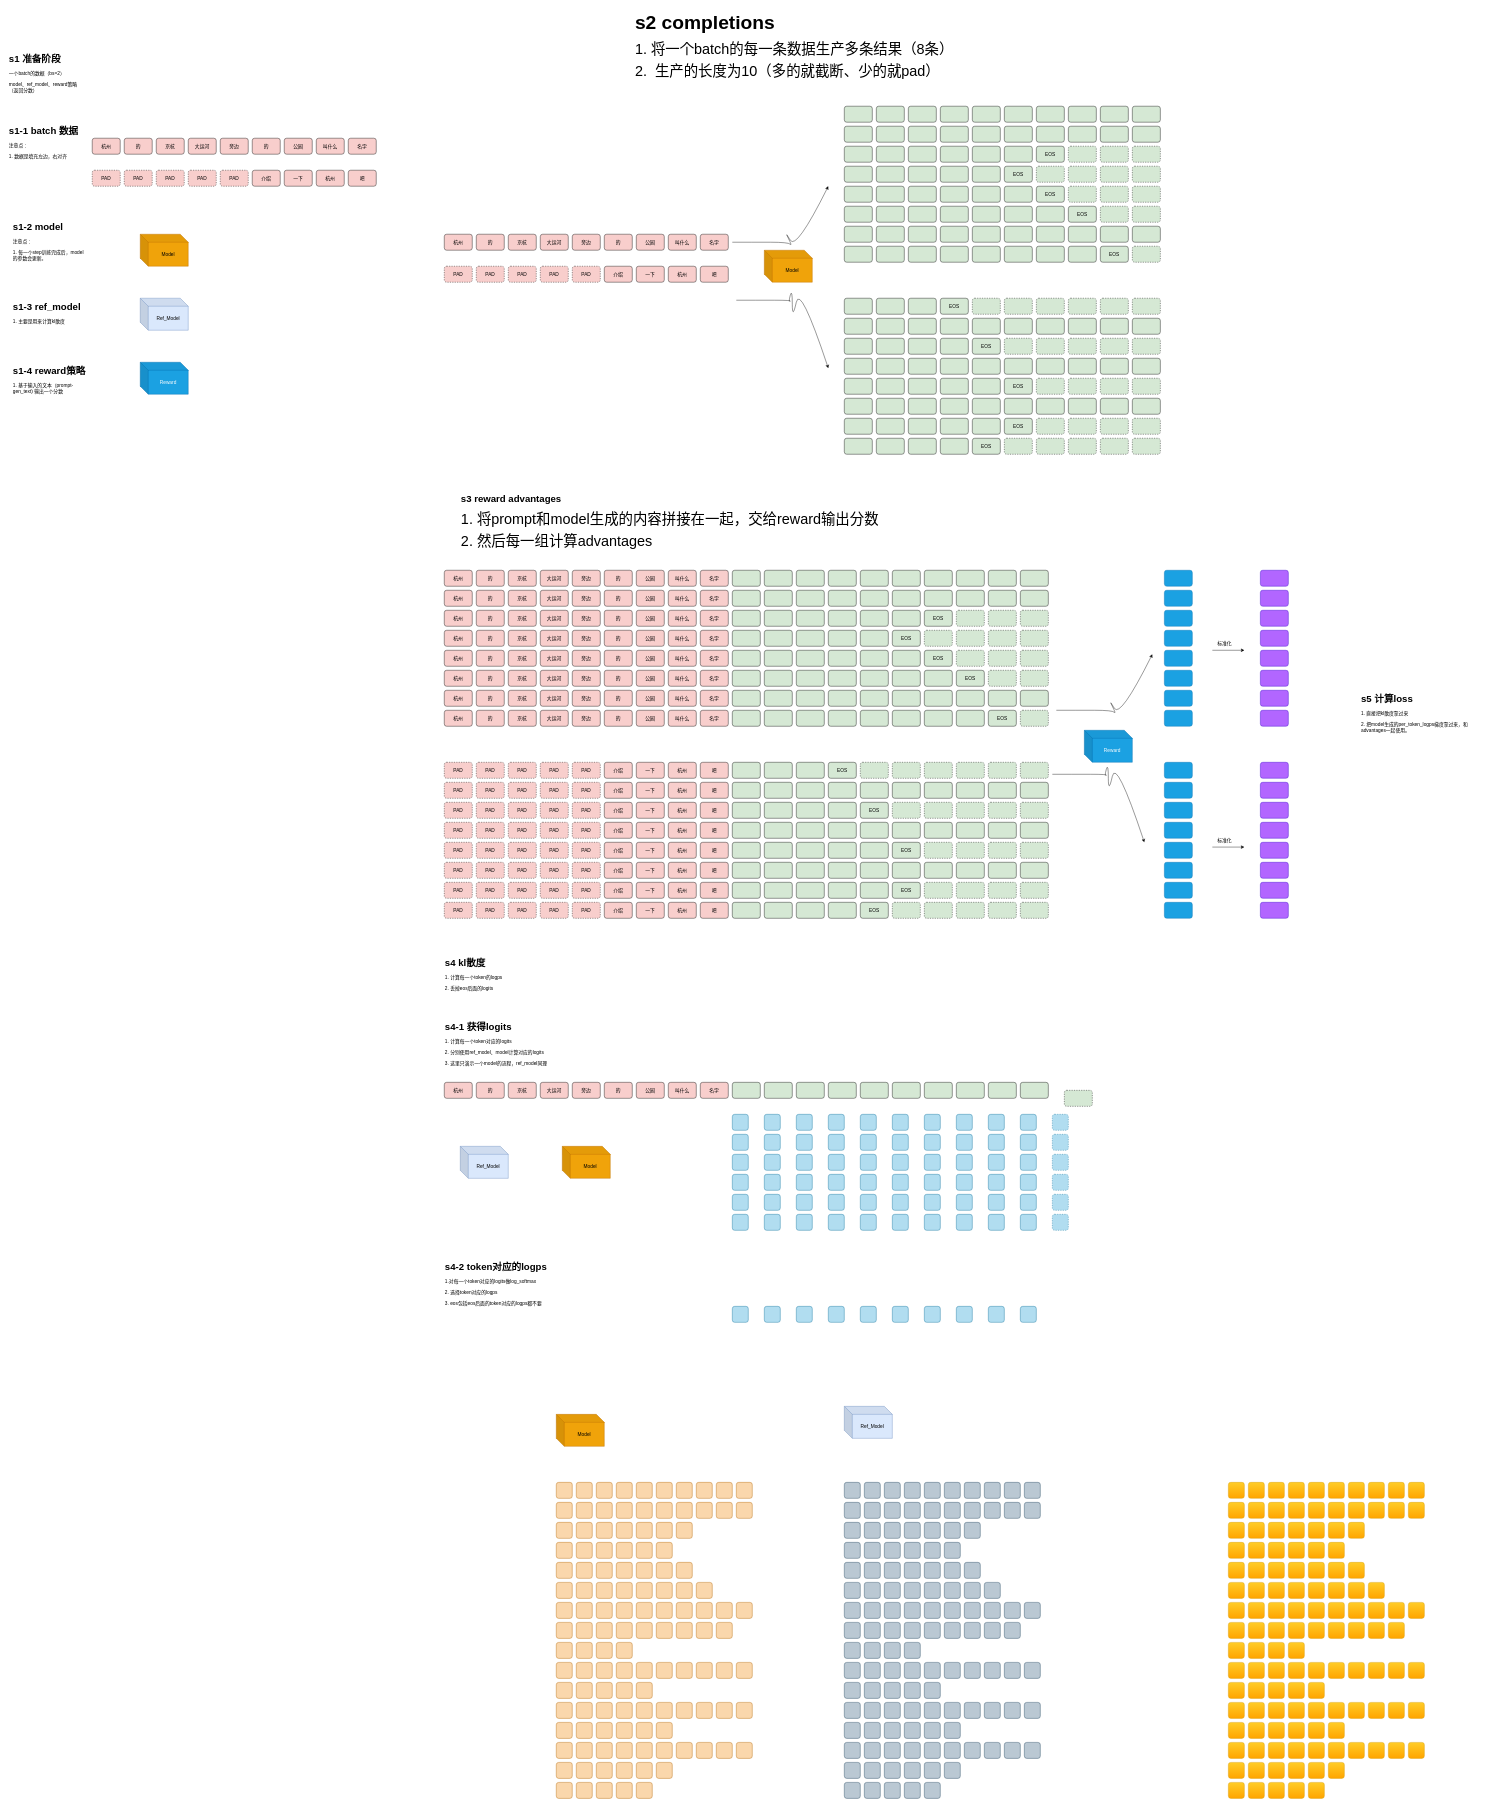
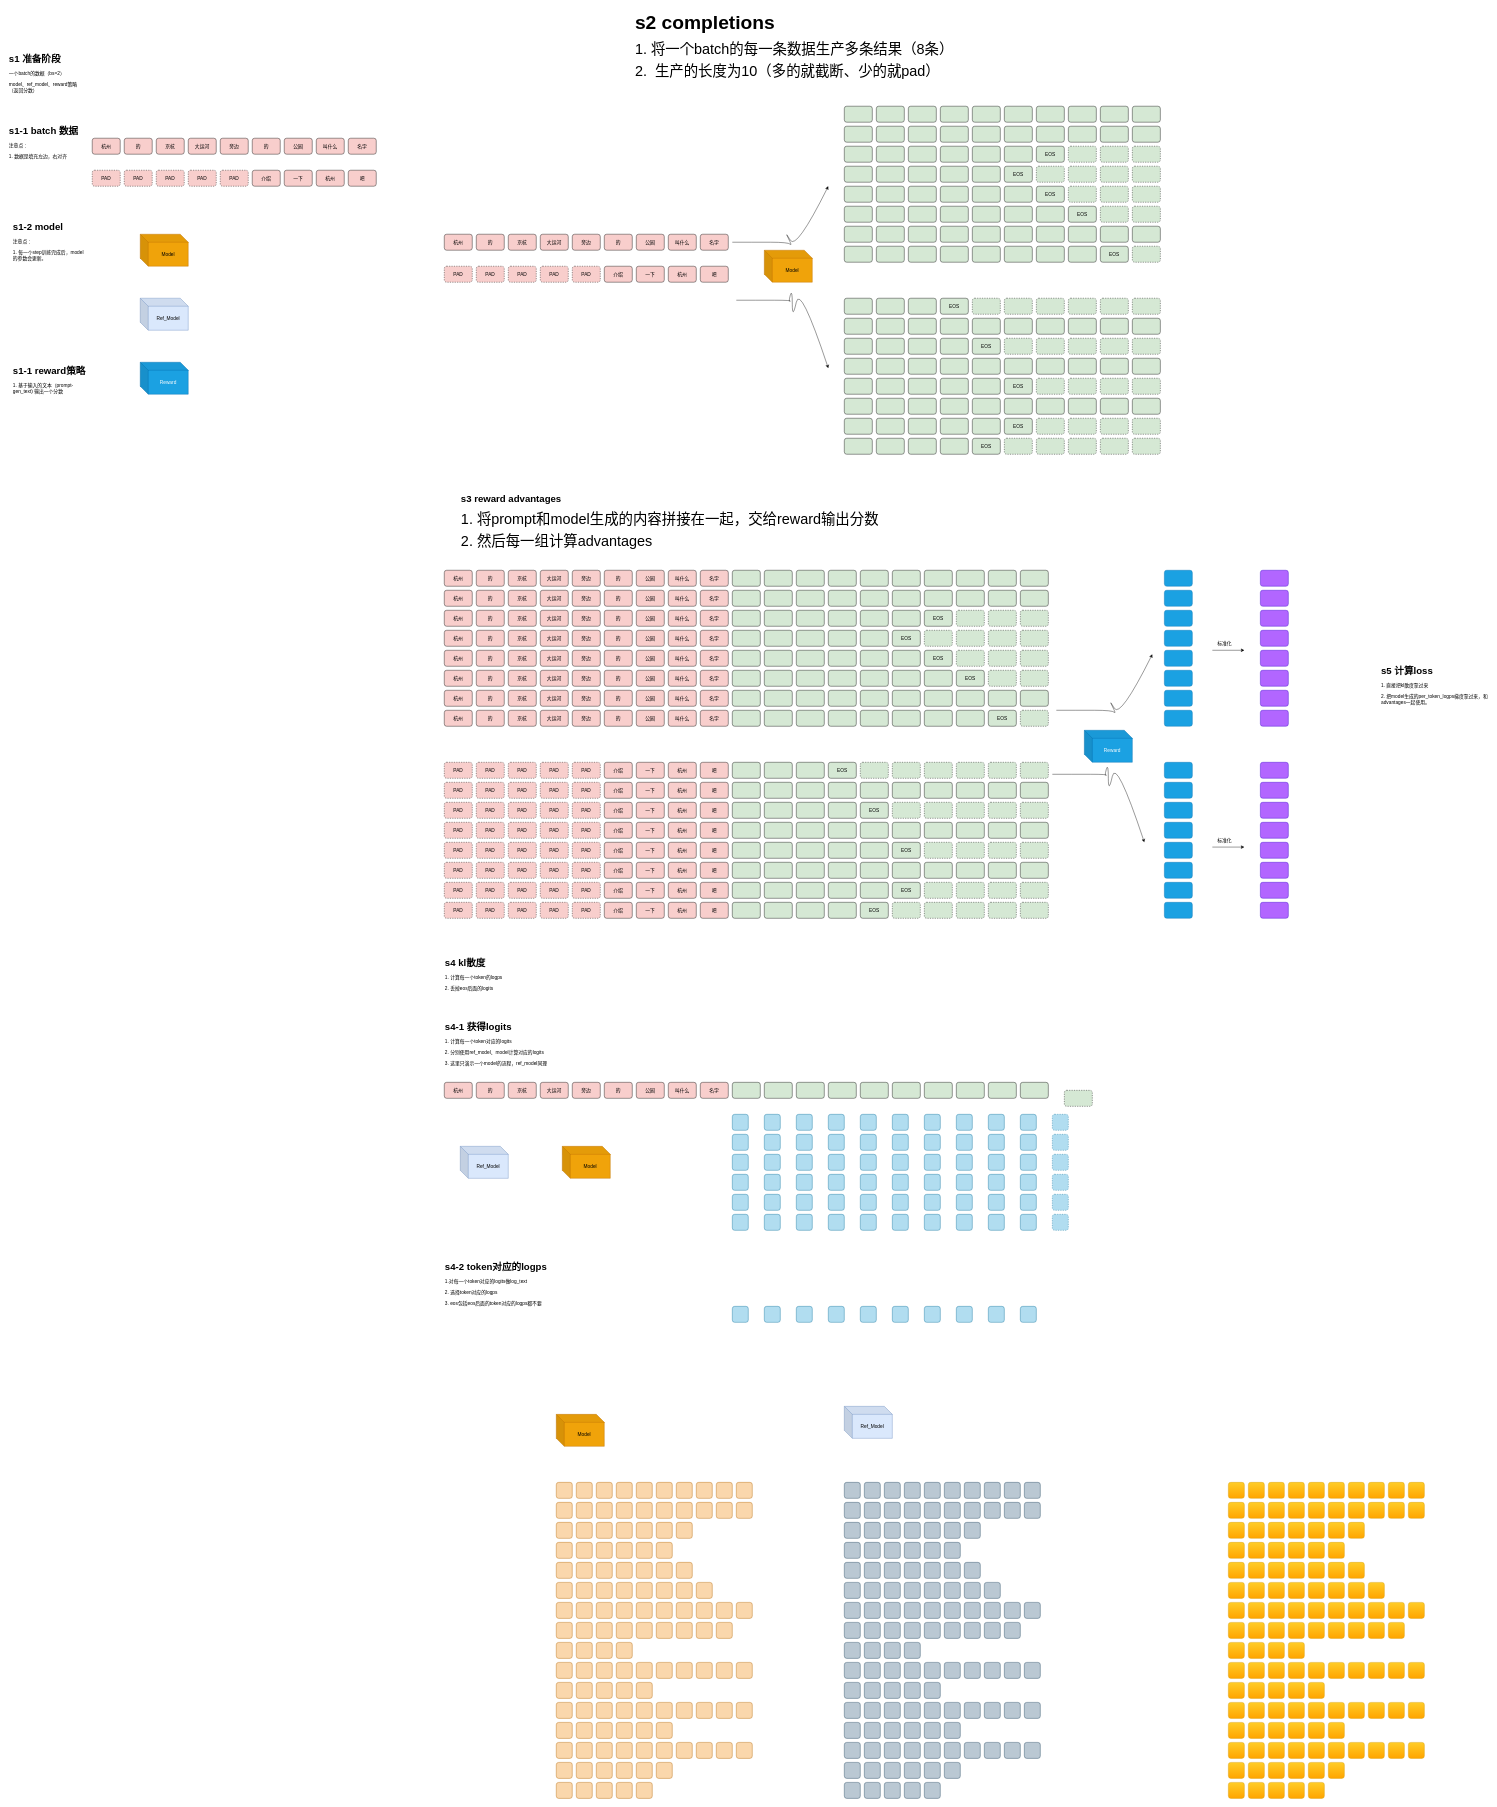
(48, 322) -> none
(53, 374) -> (53, 374)
(1414, 712) -> (1434, 684)
(495, 1273) -> (495, 1273)
